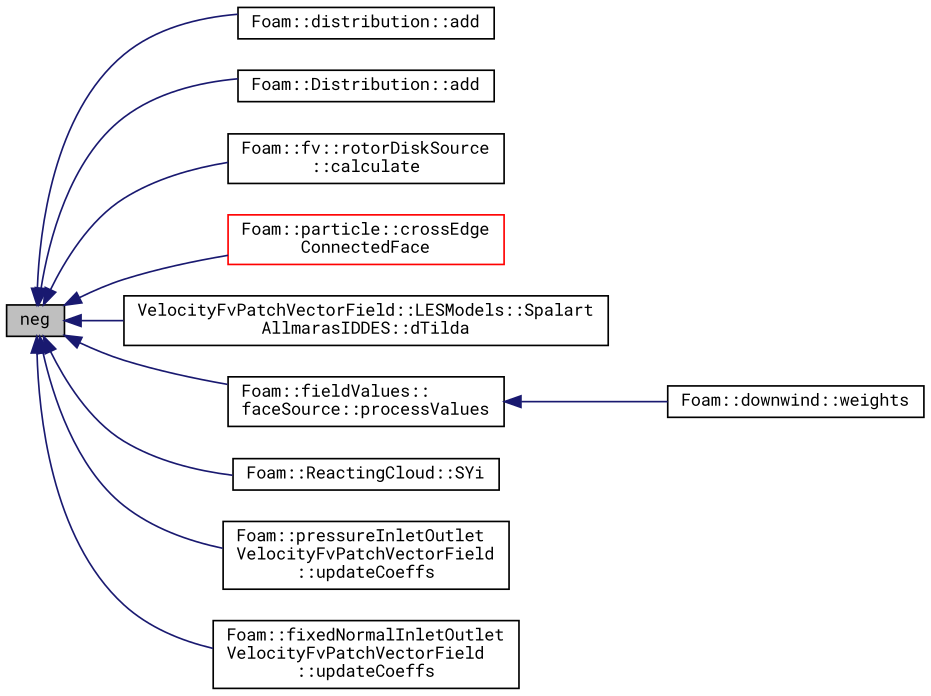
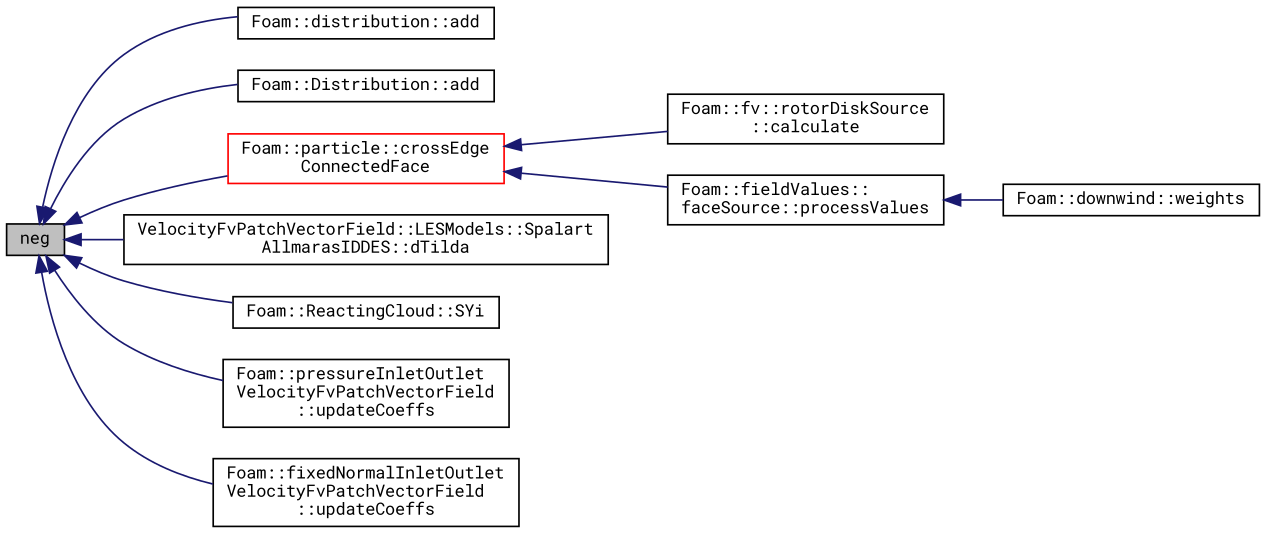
(121, 201) -> (594, 138)
(152, 368) -> (594, 180)
